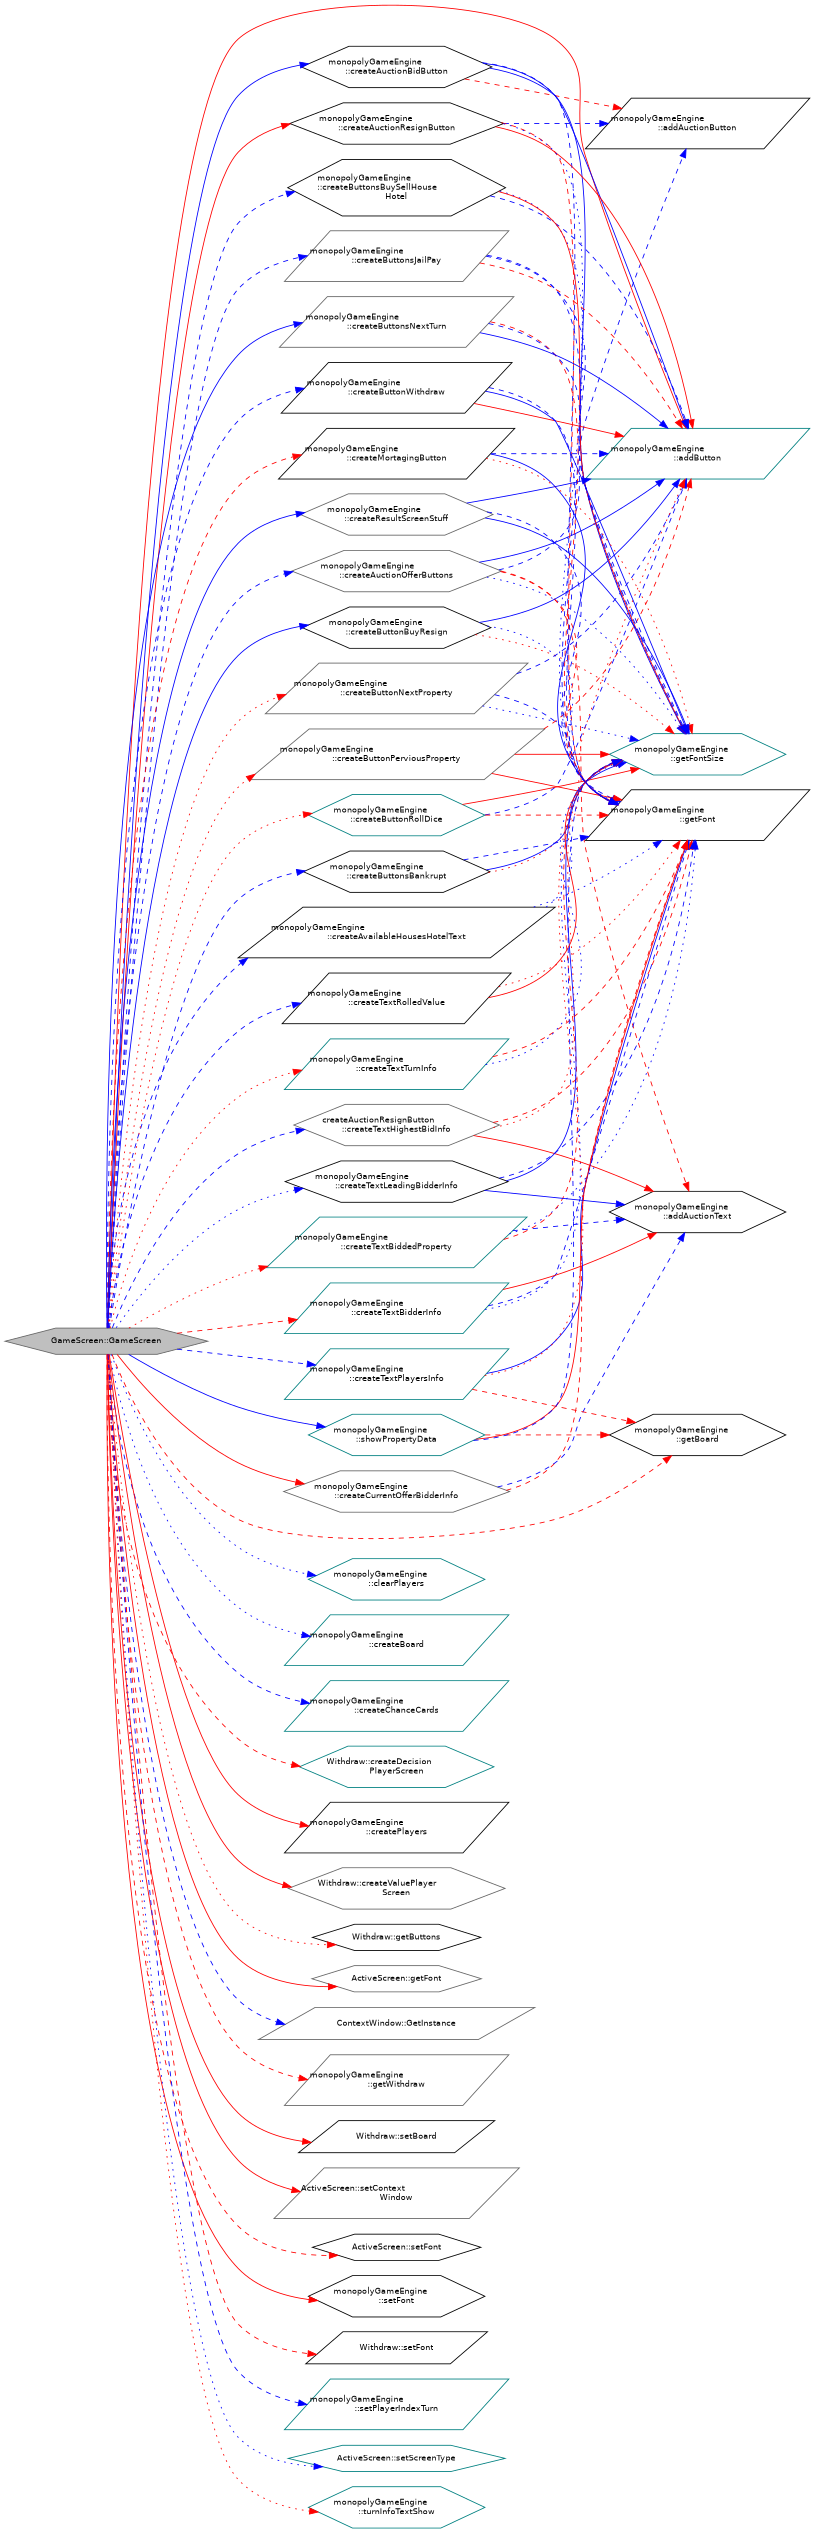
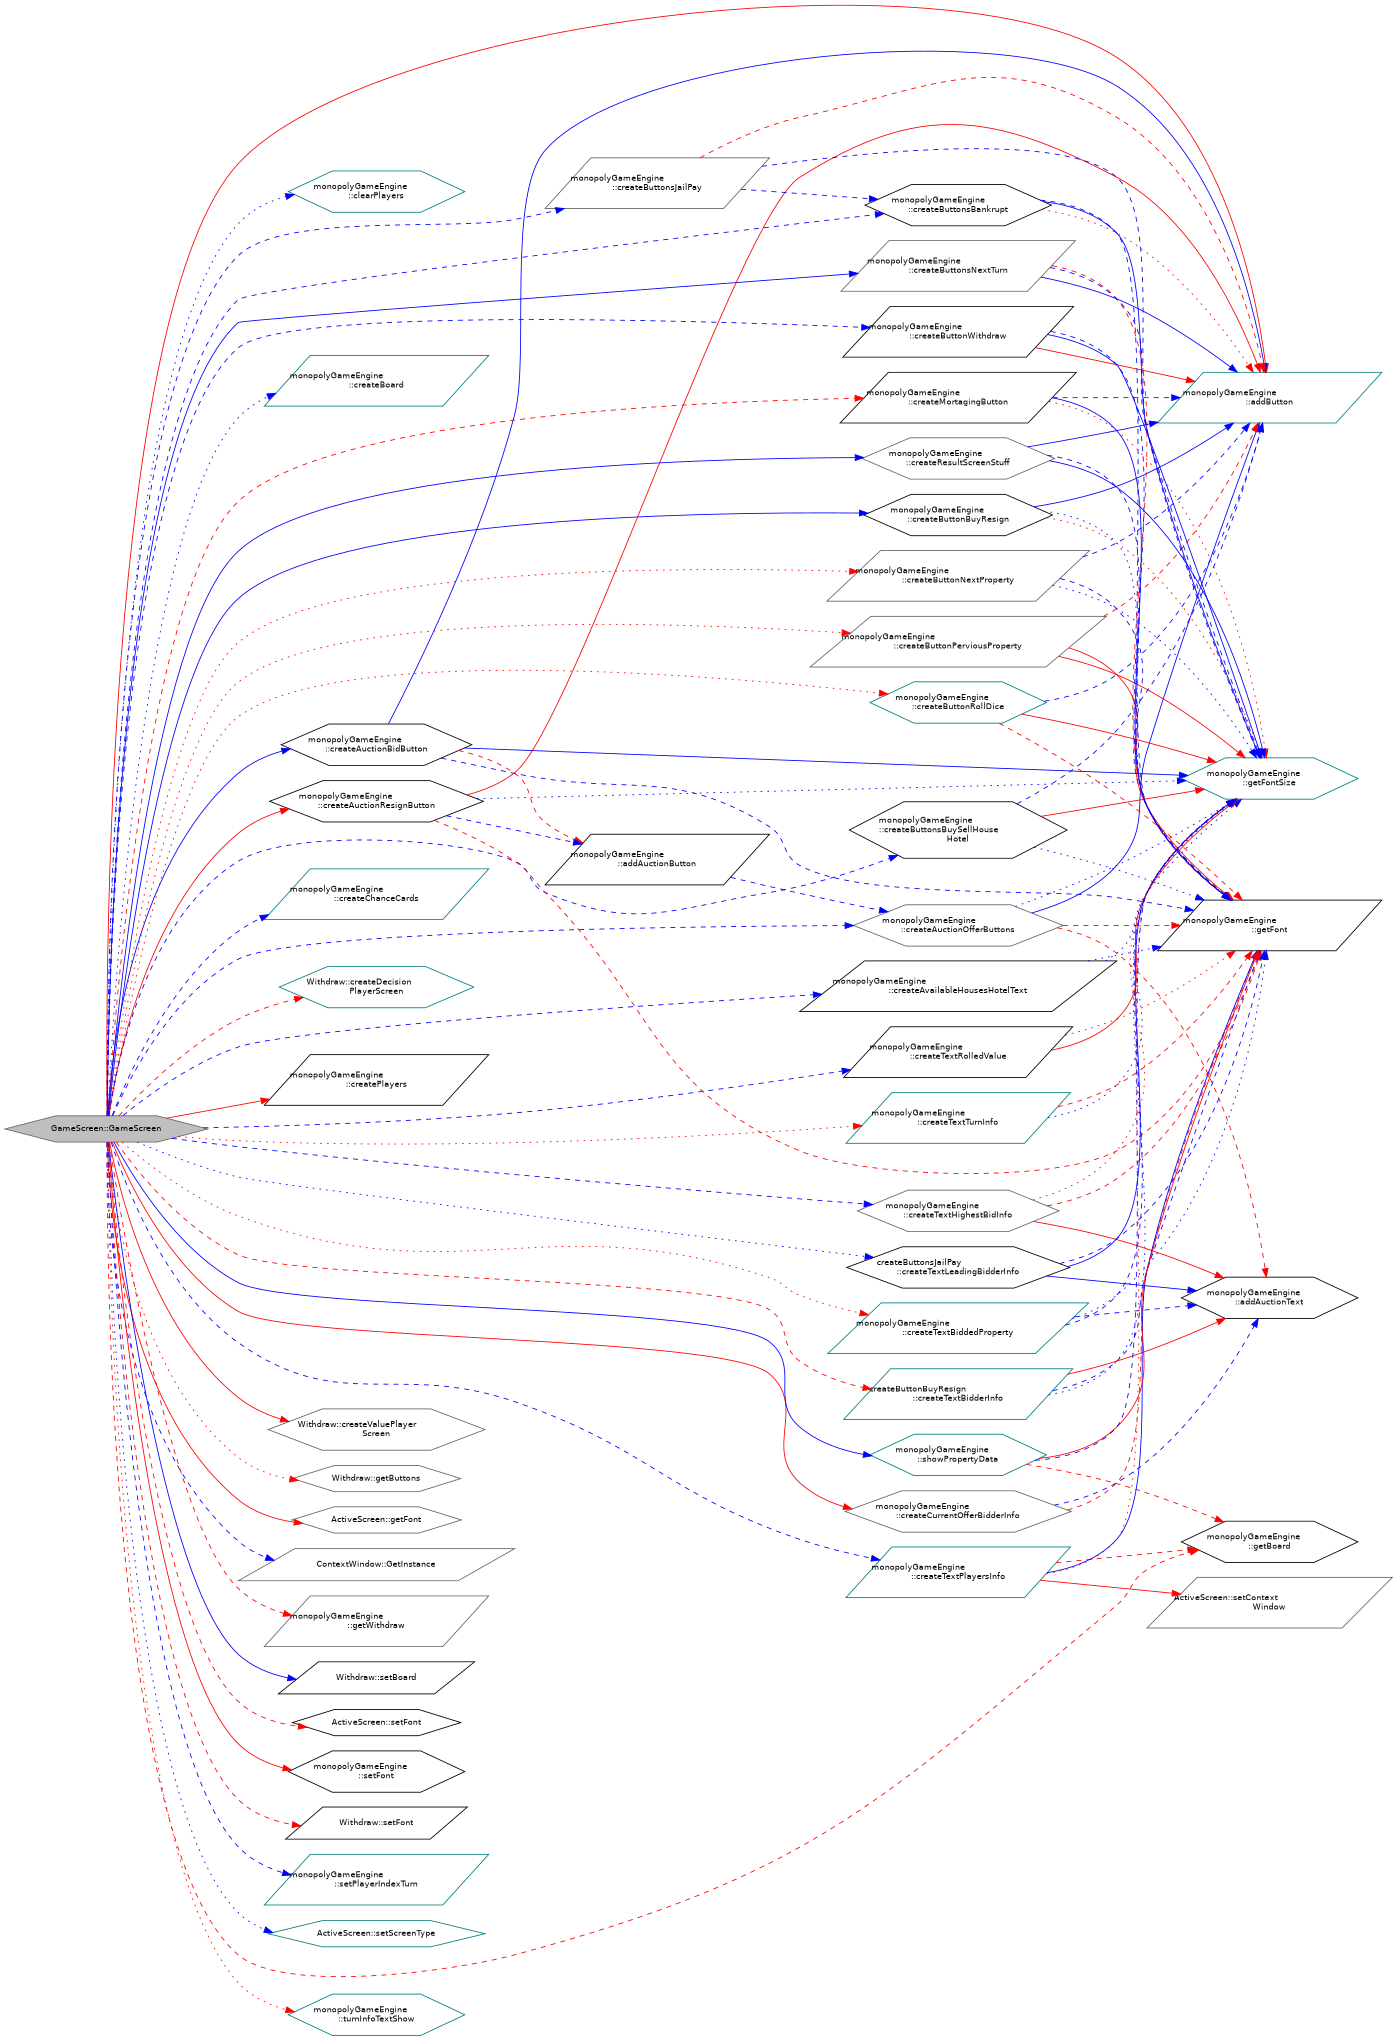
(595, 390) -> (805, 894)
(574, 512) -> (805, 194)
(572, 1009) -> (1138, 1065)
(397, 1125) -> (958, 1211)
(397, 1182) -> (958, 1267)
(397, 1308) -> (958, 1394)
(163, 1925) -> (154, 1433)
(397, 1937) -> (377, 1479)
(174, 2015) -> (1106, 1587)
